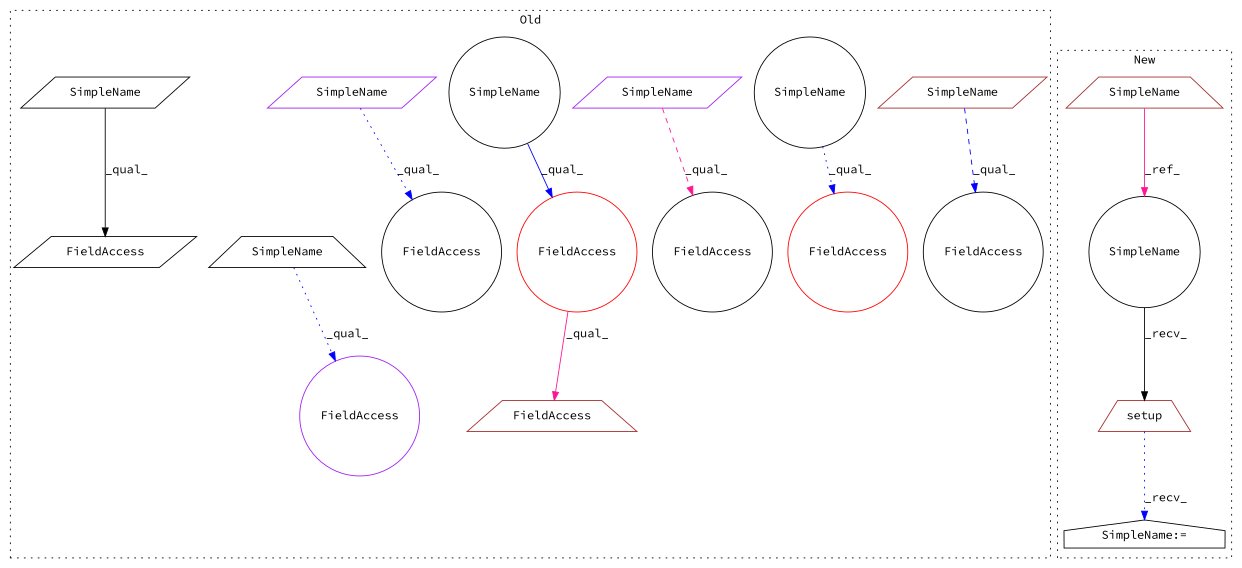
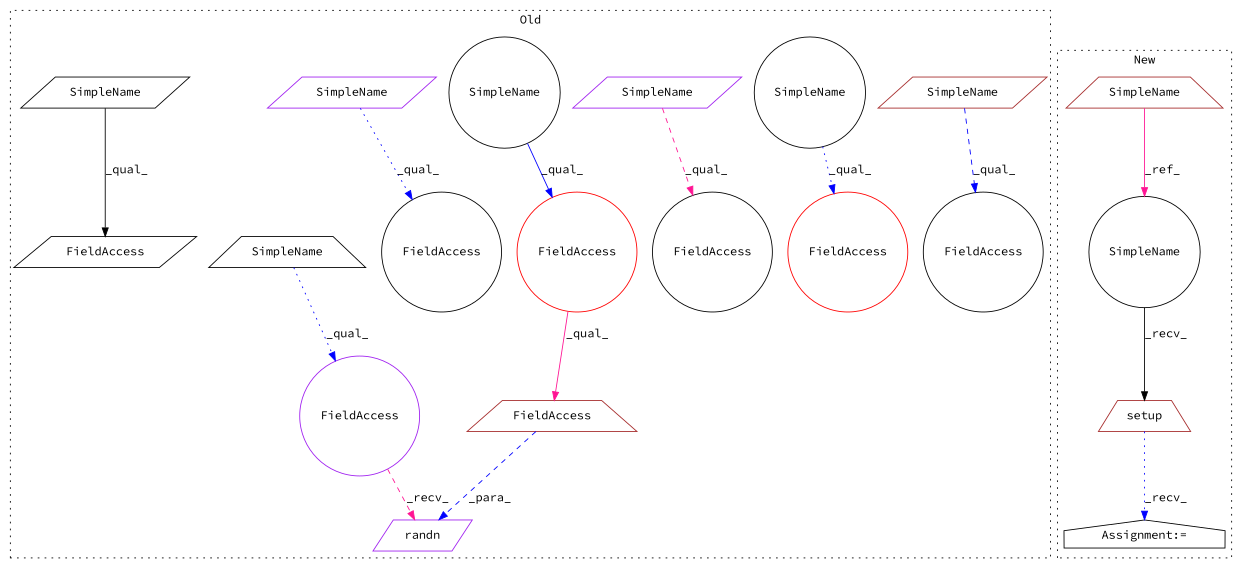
none -> (423, 535)
(1145, 535) -> (1145, 535)
